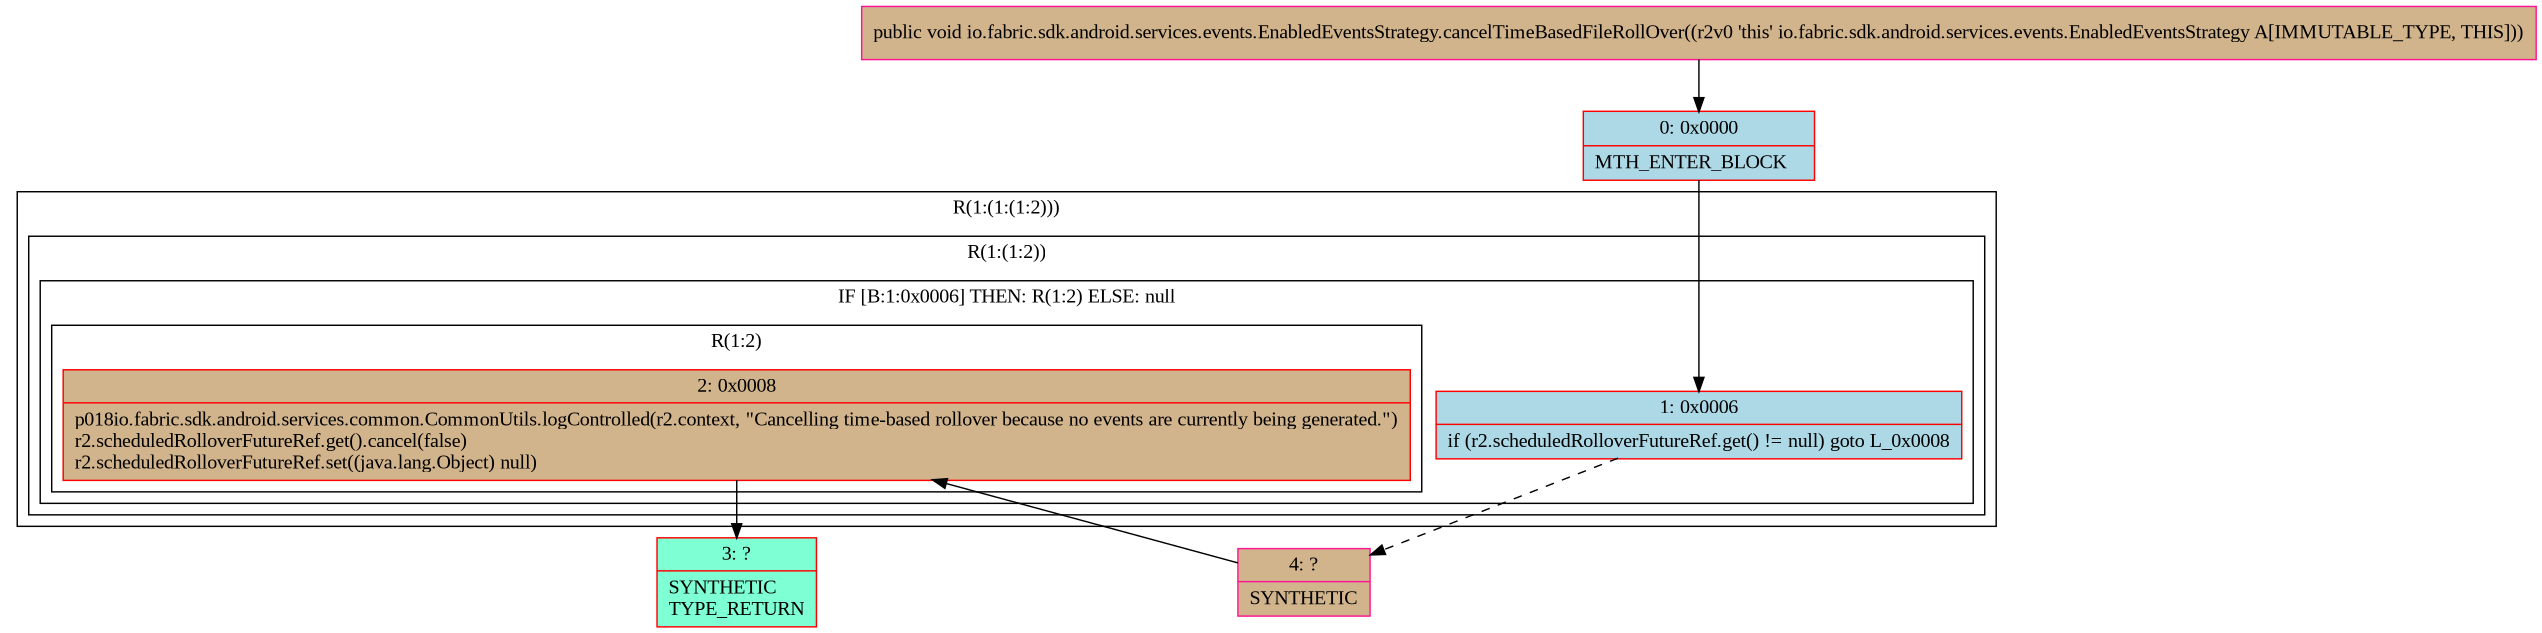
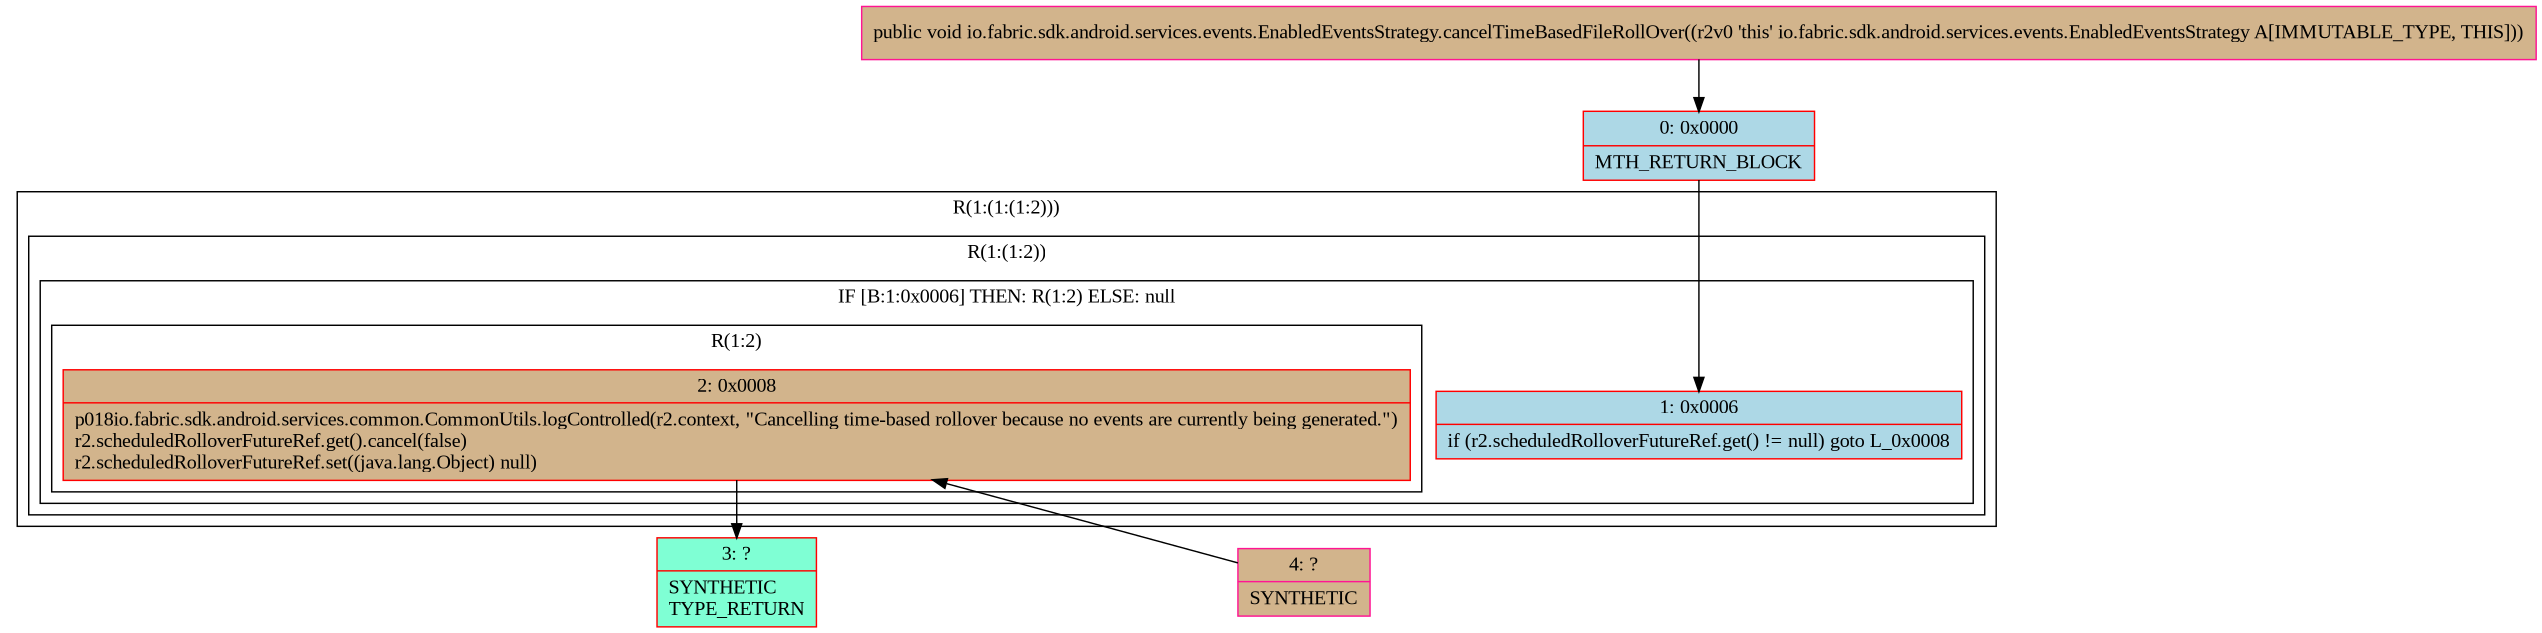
(1691, 162) -> (1699, 162)
(1530, 492) -> none
